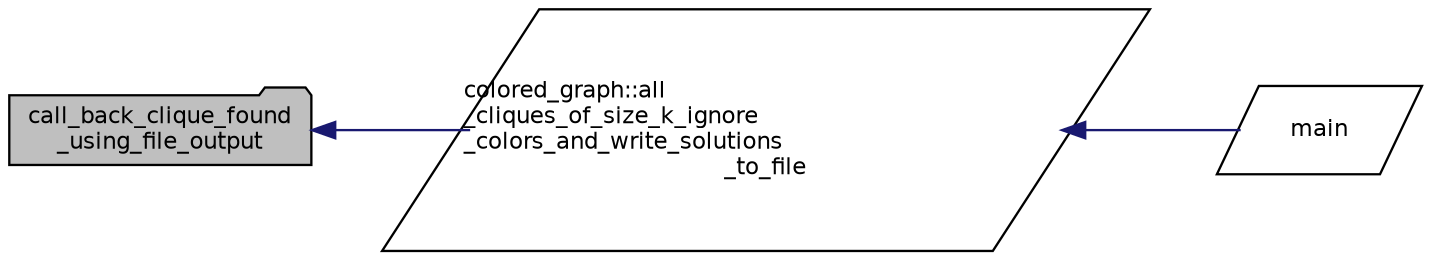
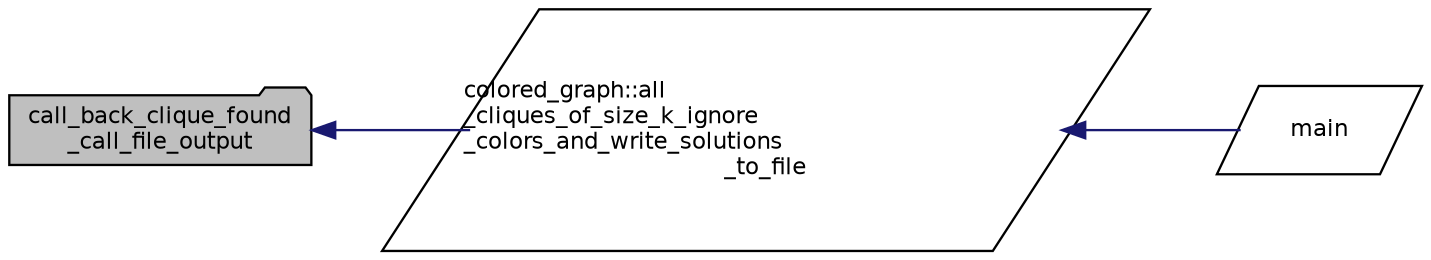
(160, 130) -> (160, 130)
